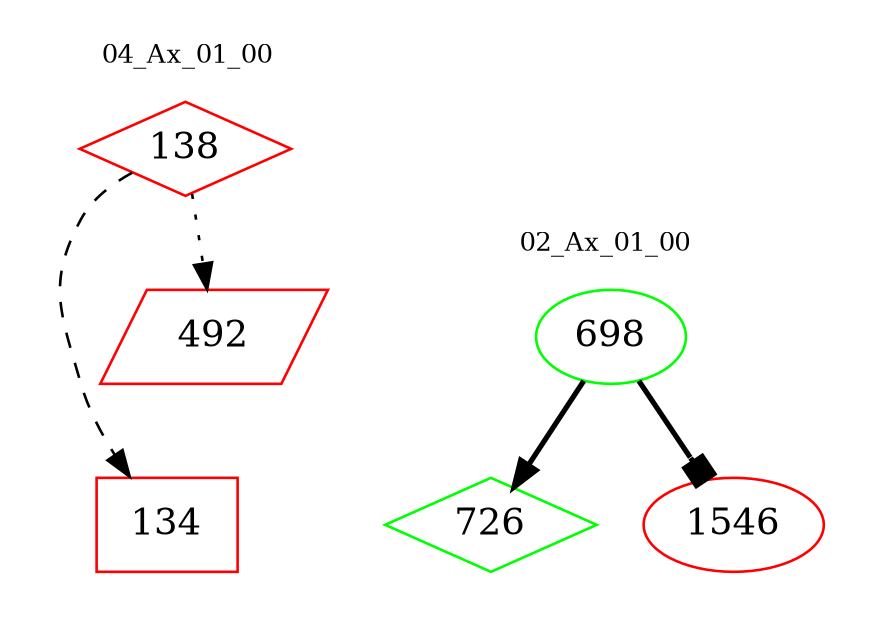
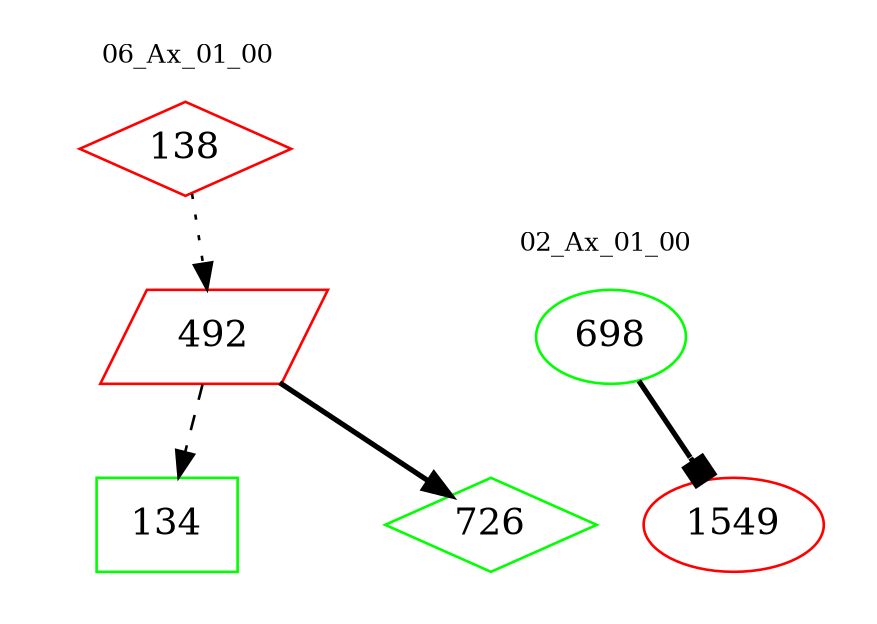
(188, 56) -> (188, 56)
(61, 305) -> (194, 418)
(556, 423) -> (328, 415)
(167, 525) -> (167, 525)
(734, 525) -> (734, 525)
